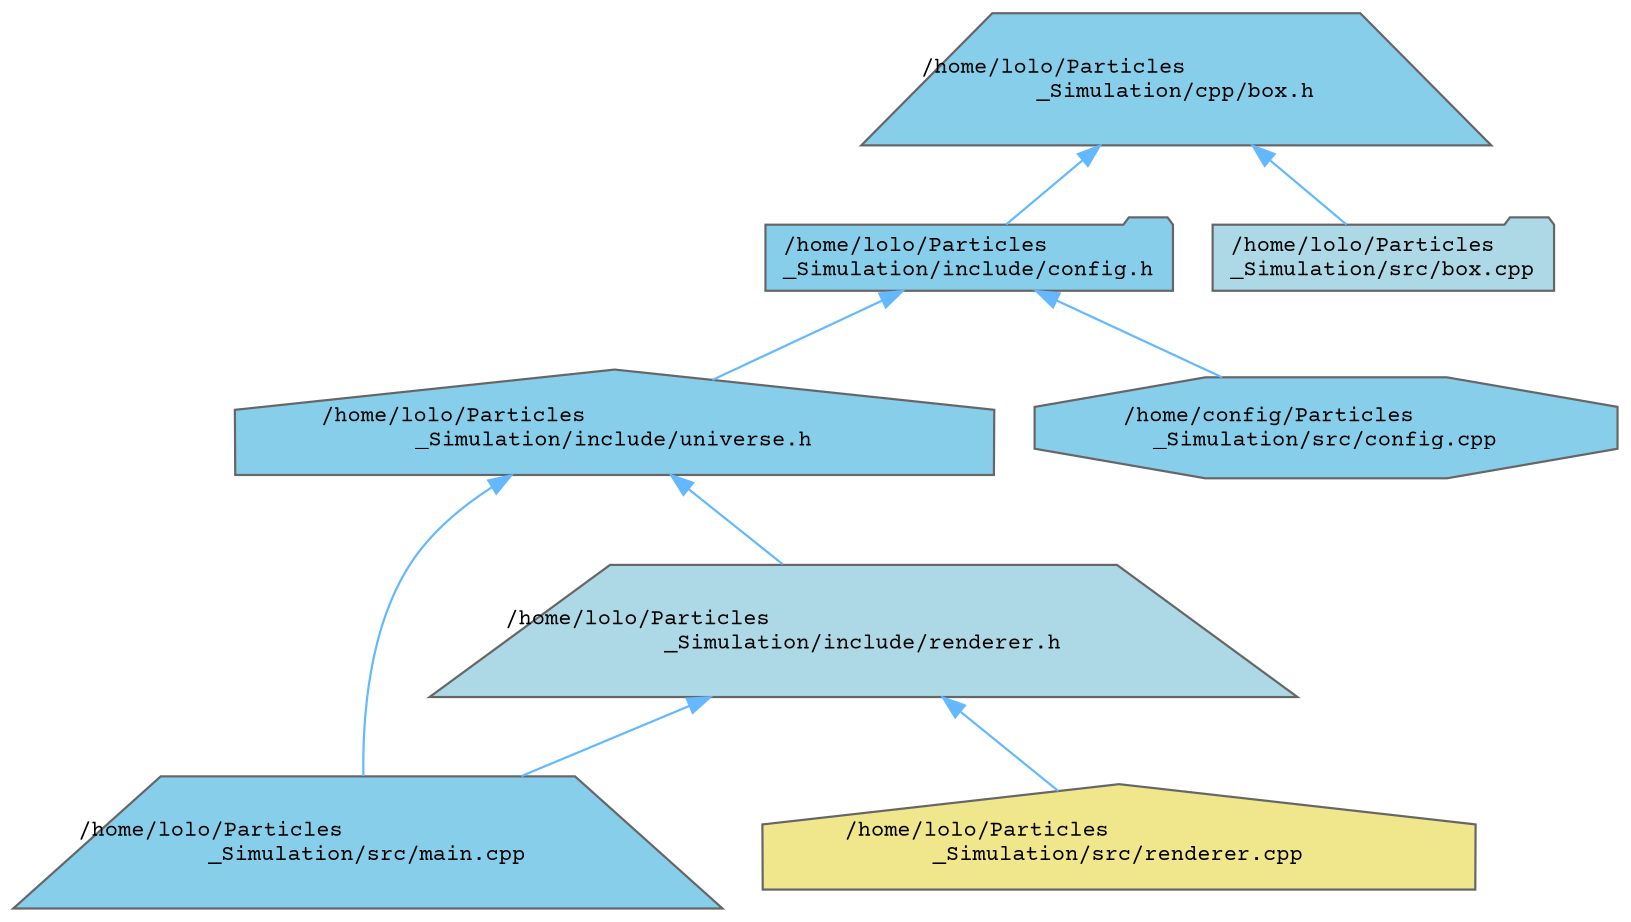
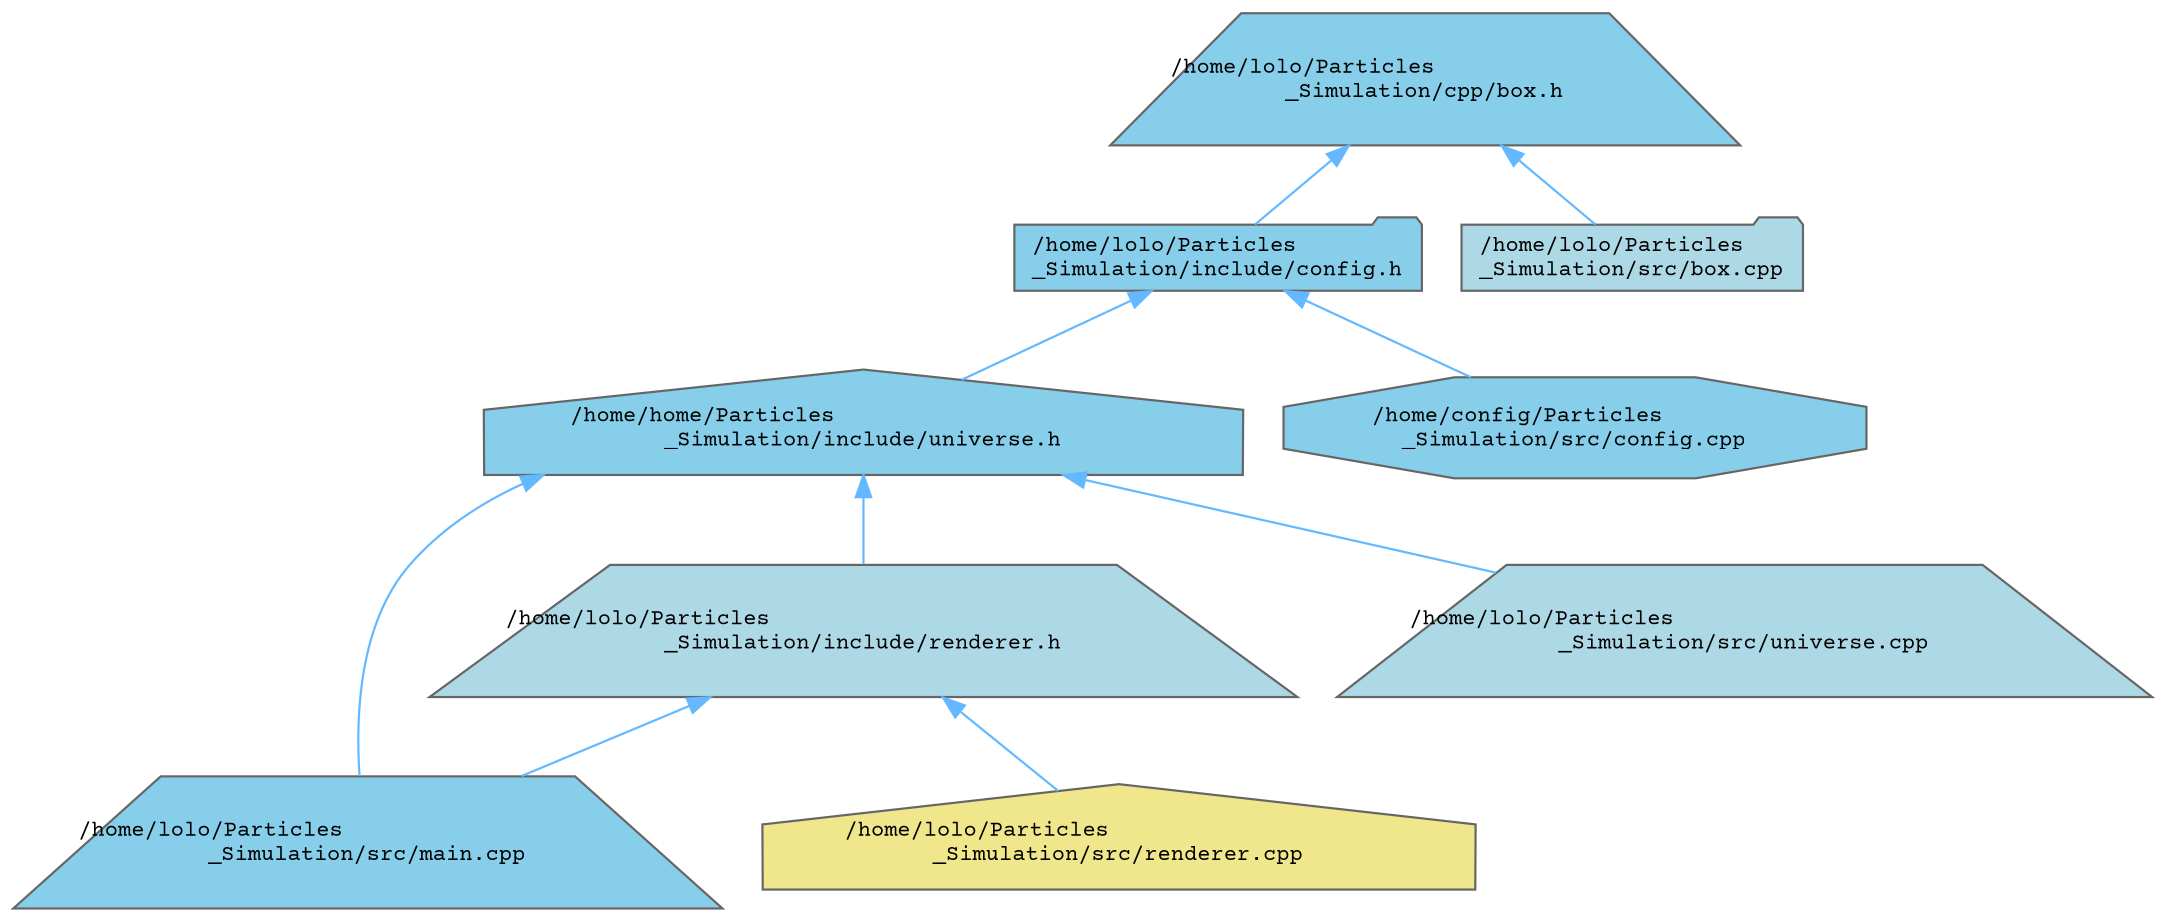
(615, 428) -> (863, 428)
none -> (1745, 631)
